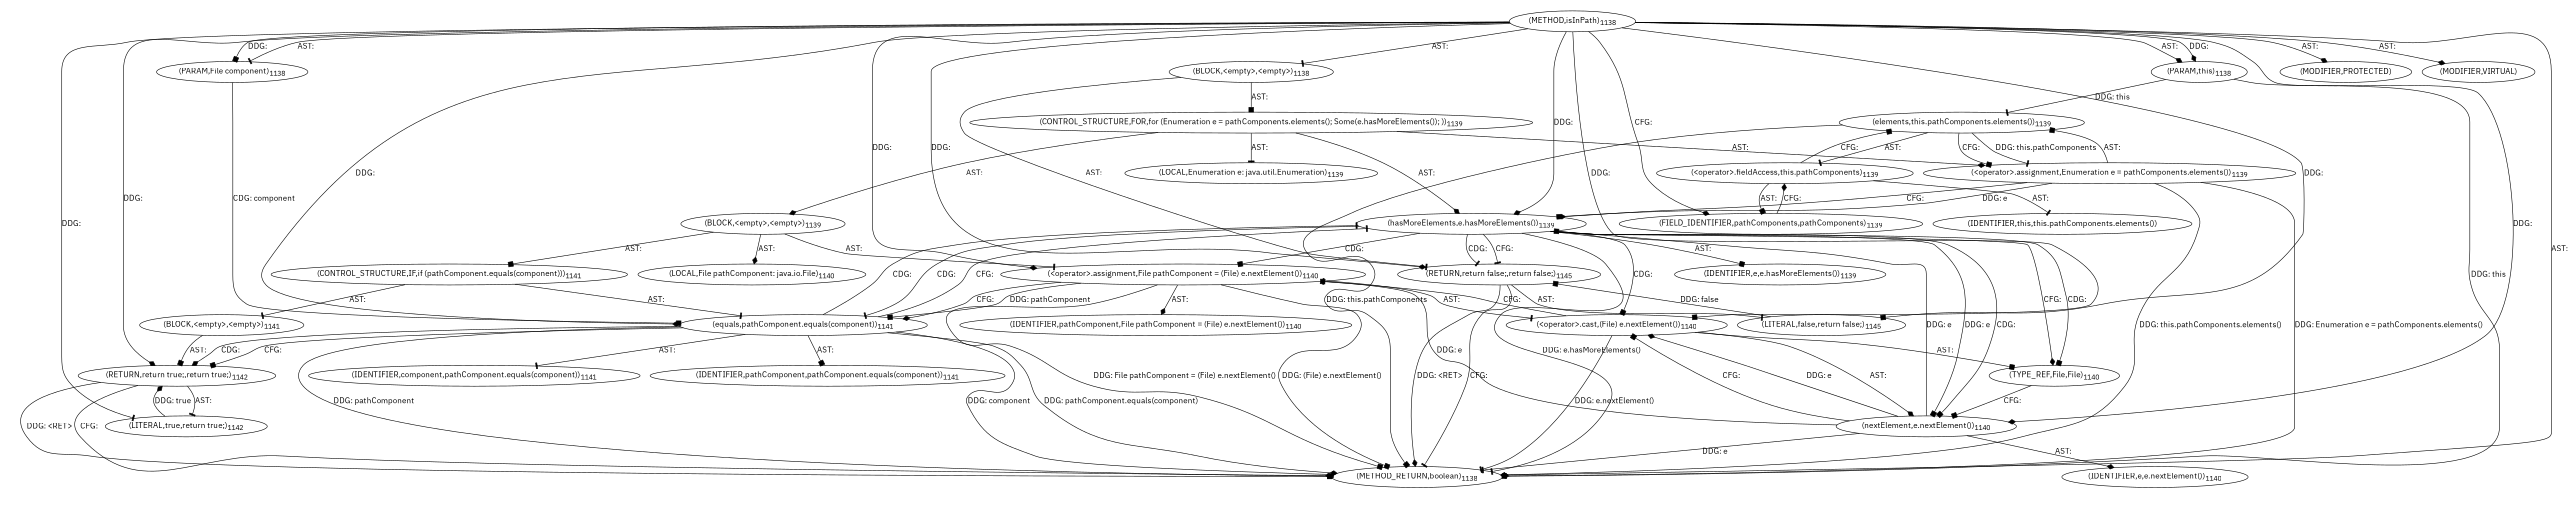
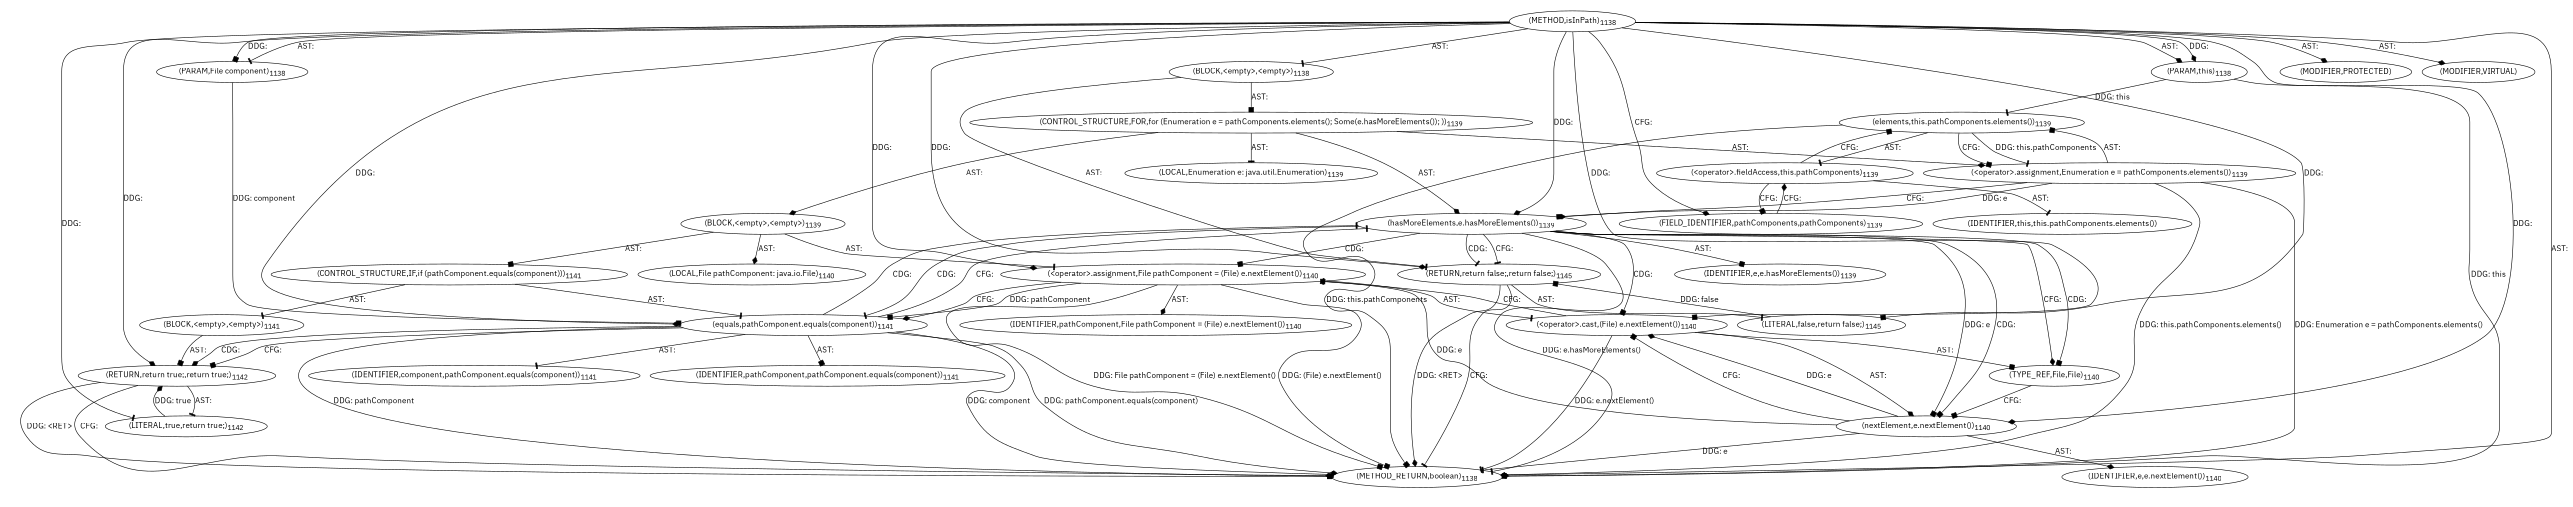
(264, 199) -> (264, 199)
(1770, 199) -> (1770, 199)
(1817, 253) -> none
